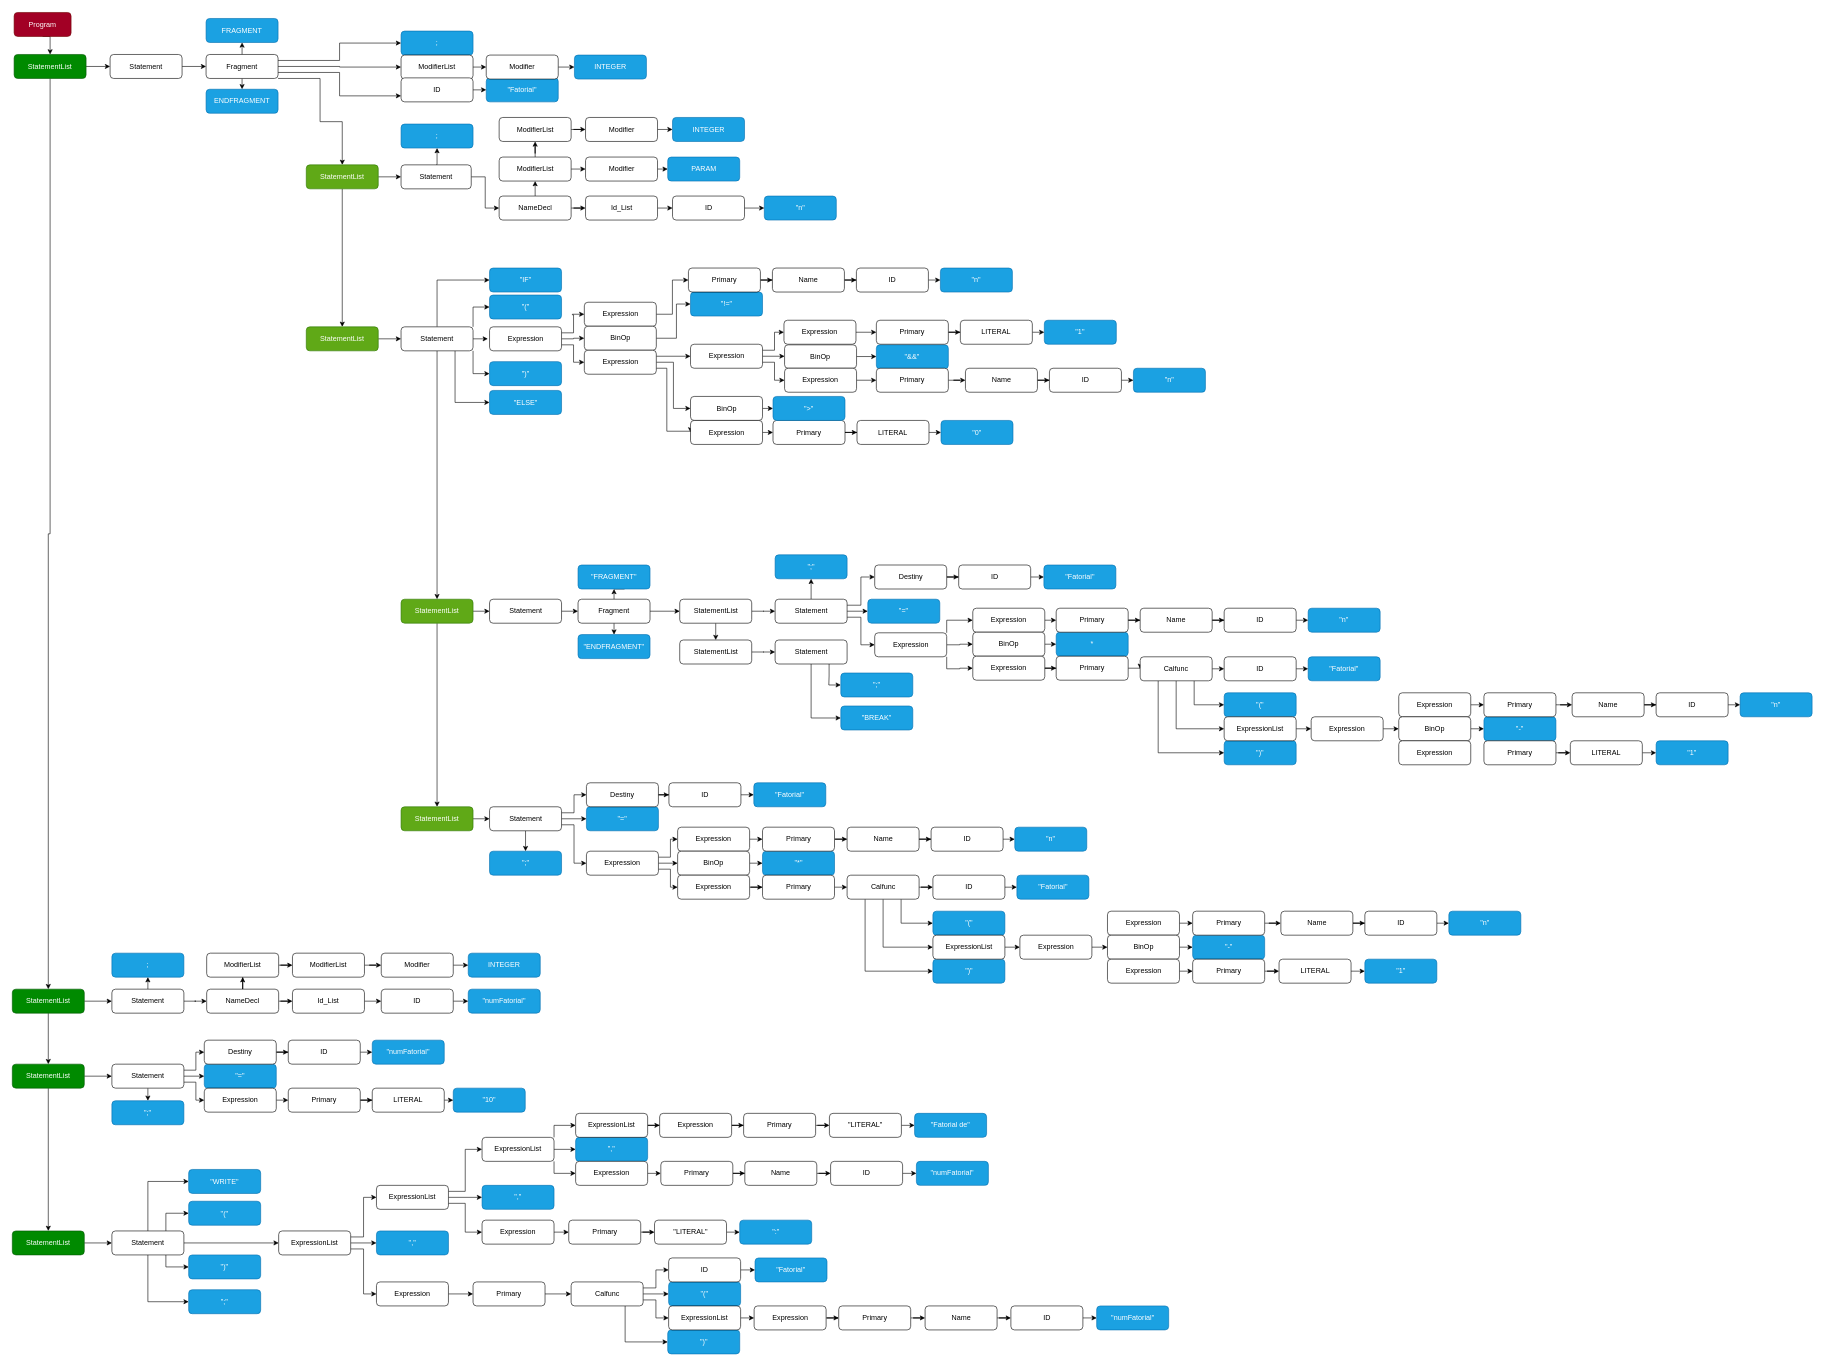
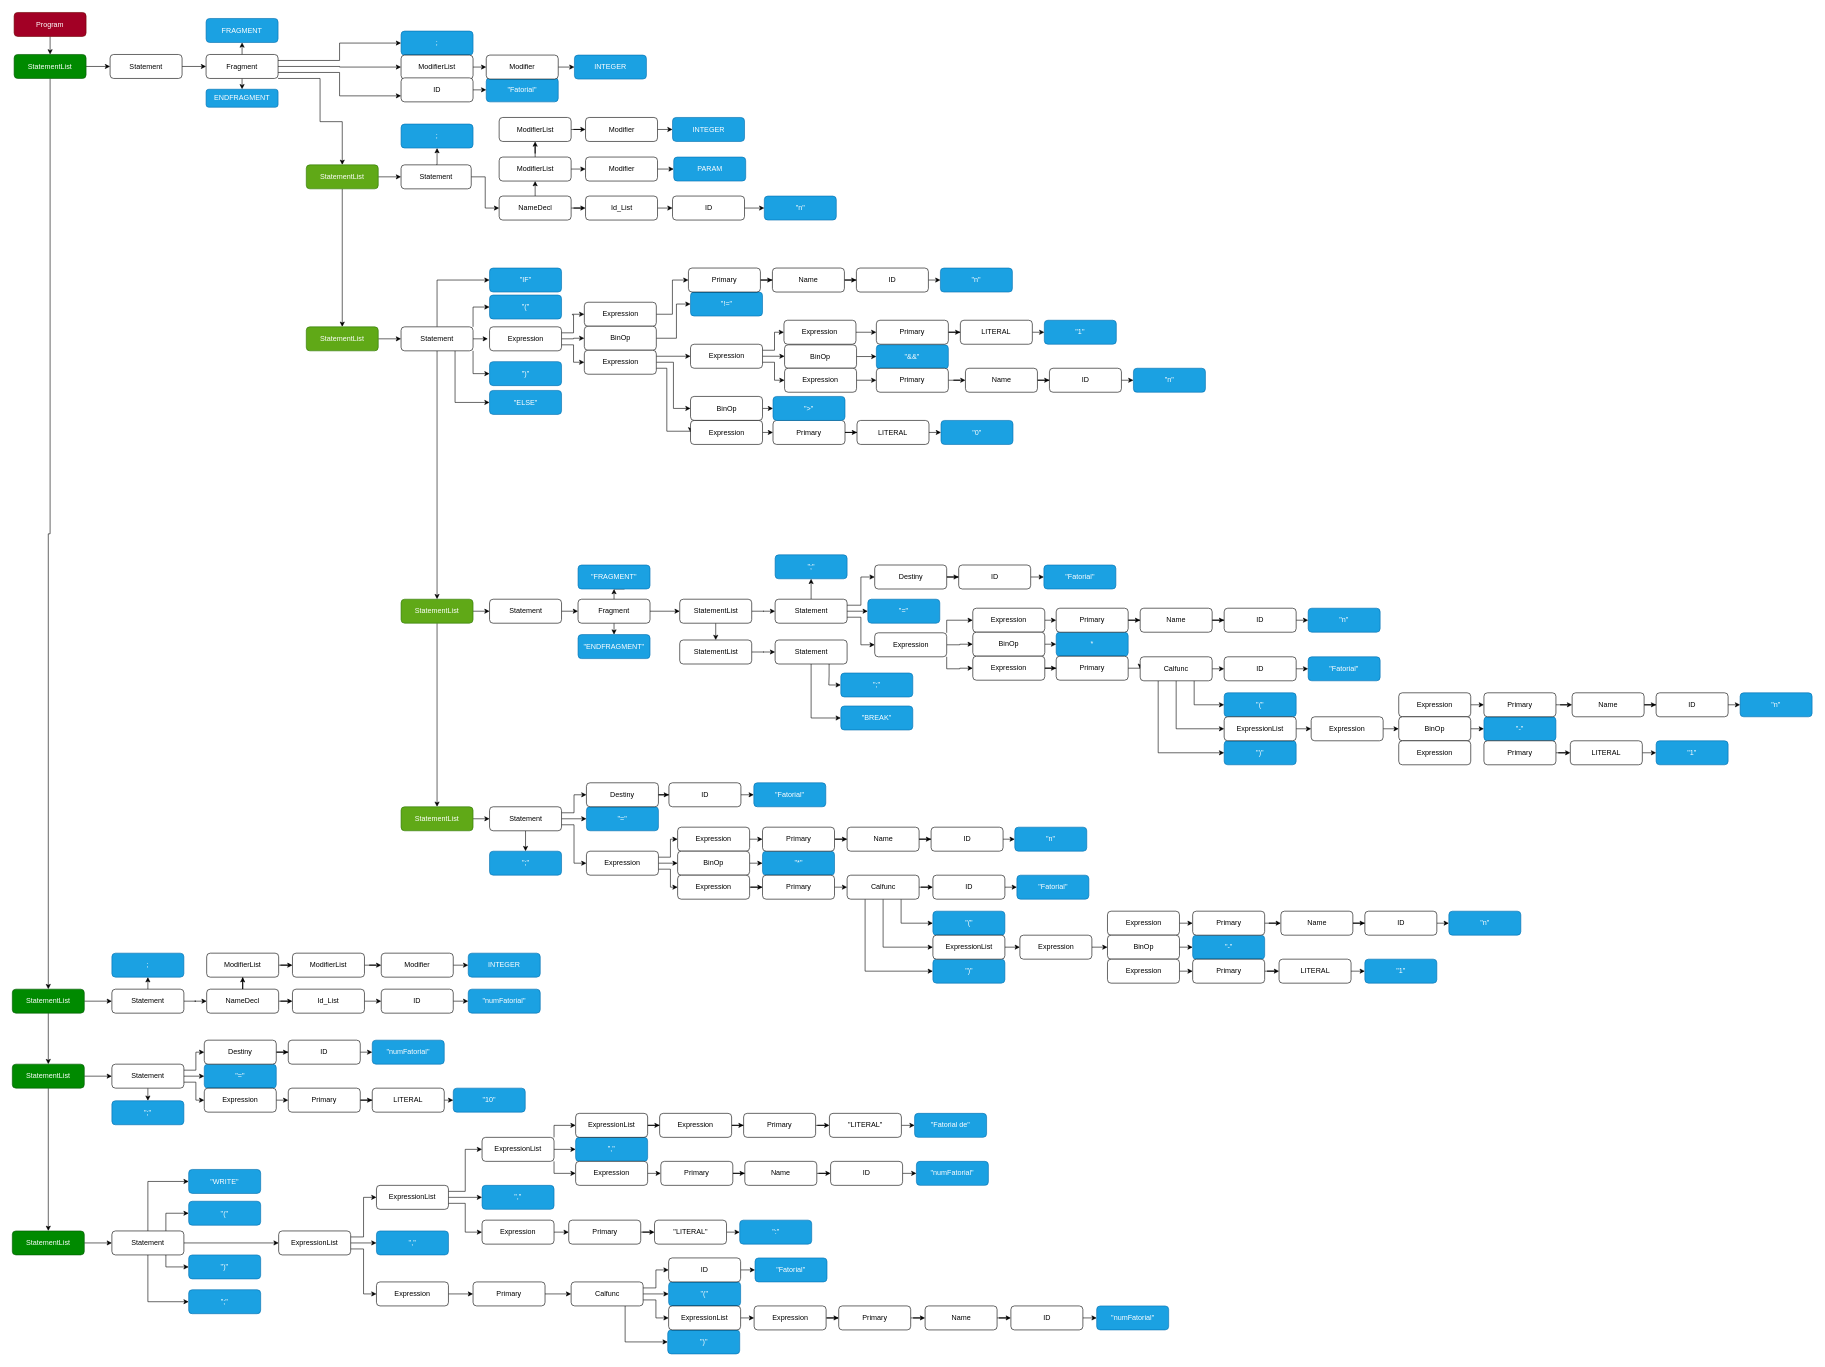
(43, 24) -> (50, 24)
(242, 101) -> (242, 98)
(704, 169) -> (710, 169)
